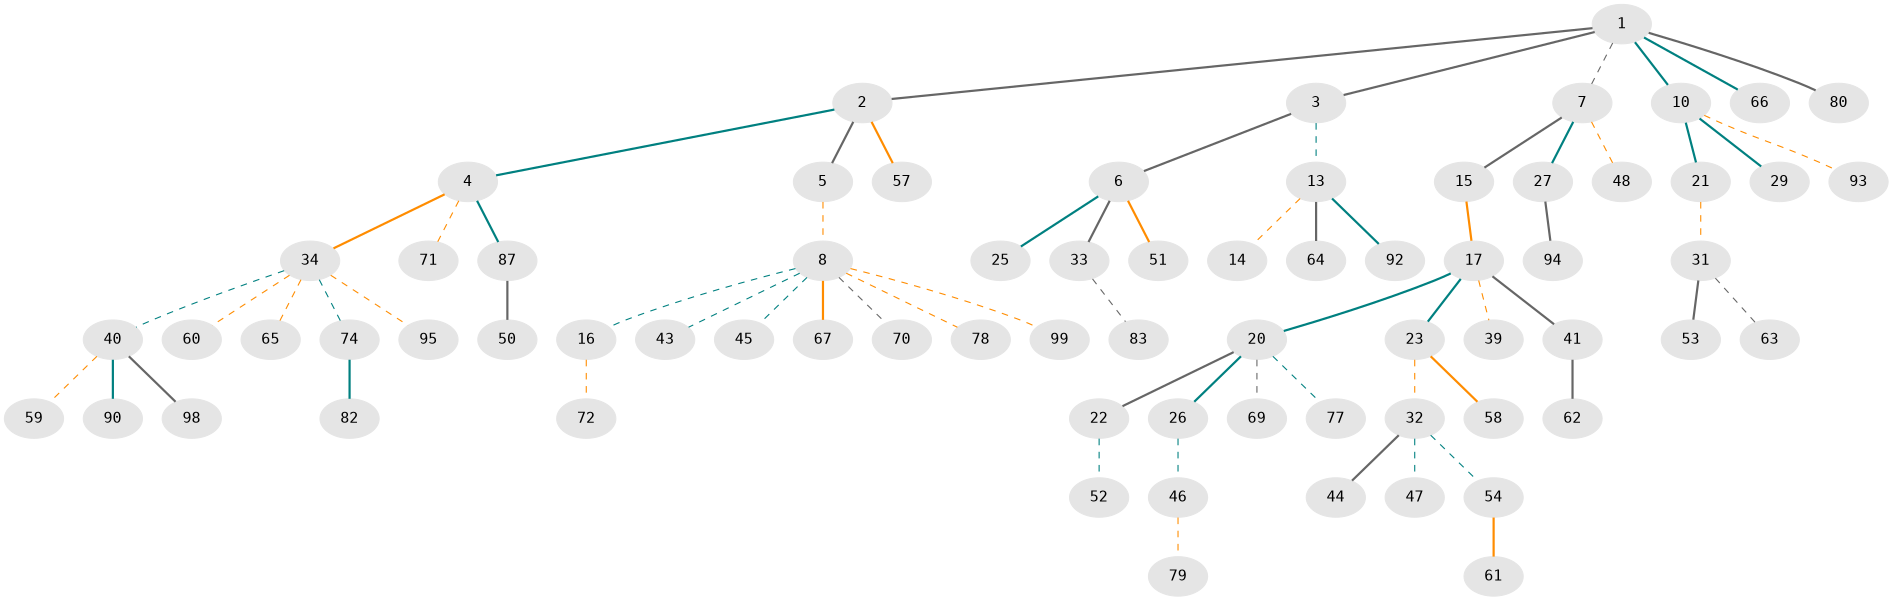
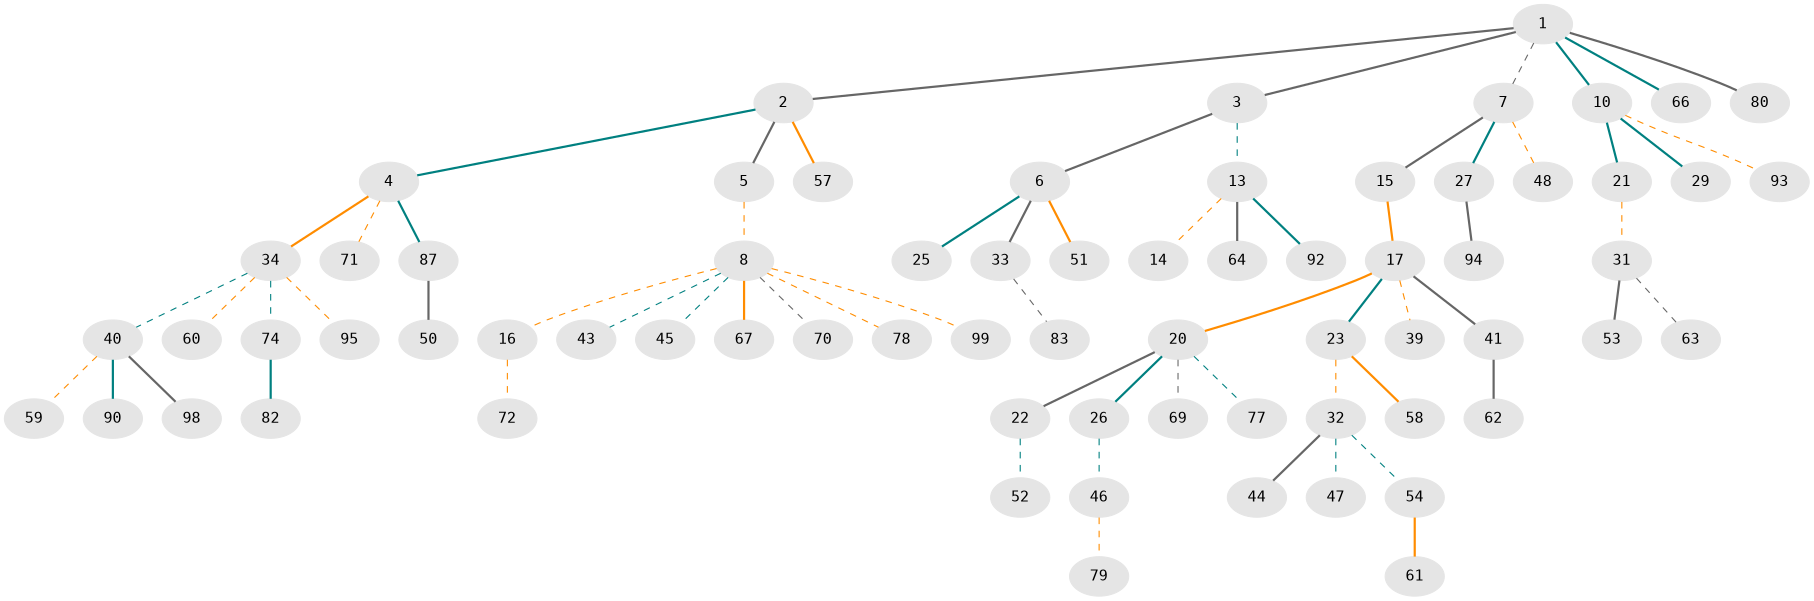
(701, 295) -> (622, 295)
(1368, 305) -> (1289, 305)
(271, 340) -> none
